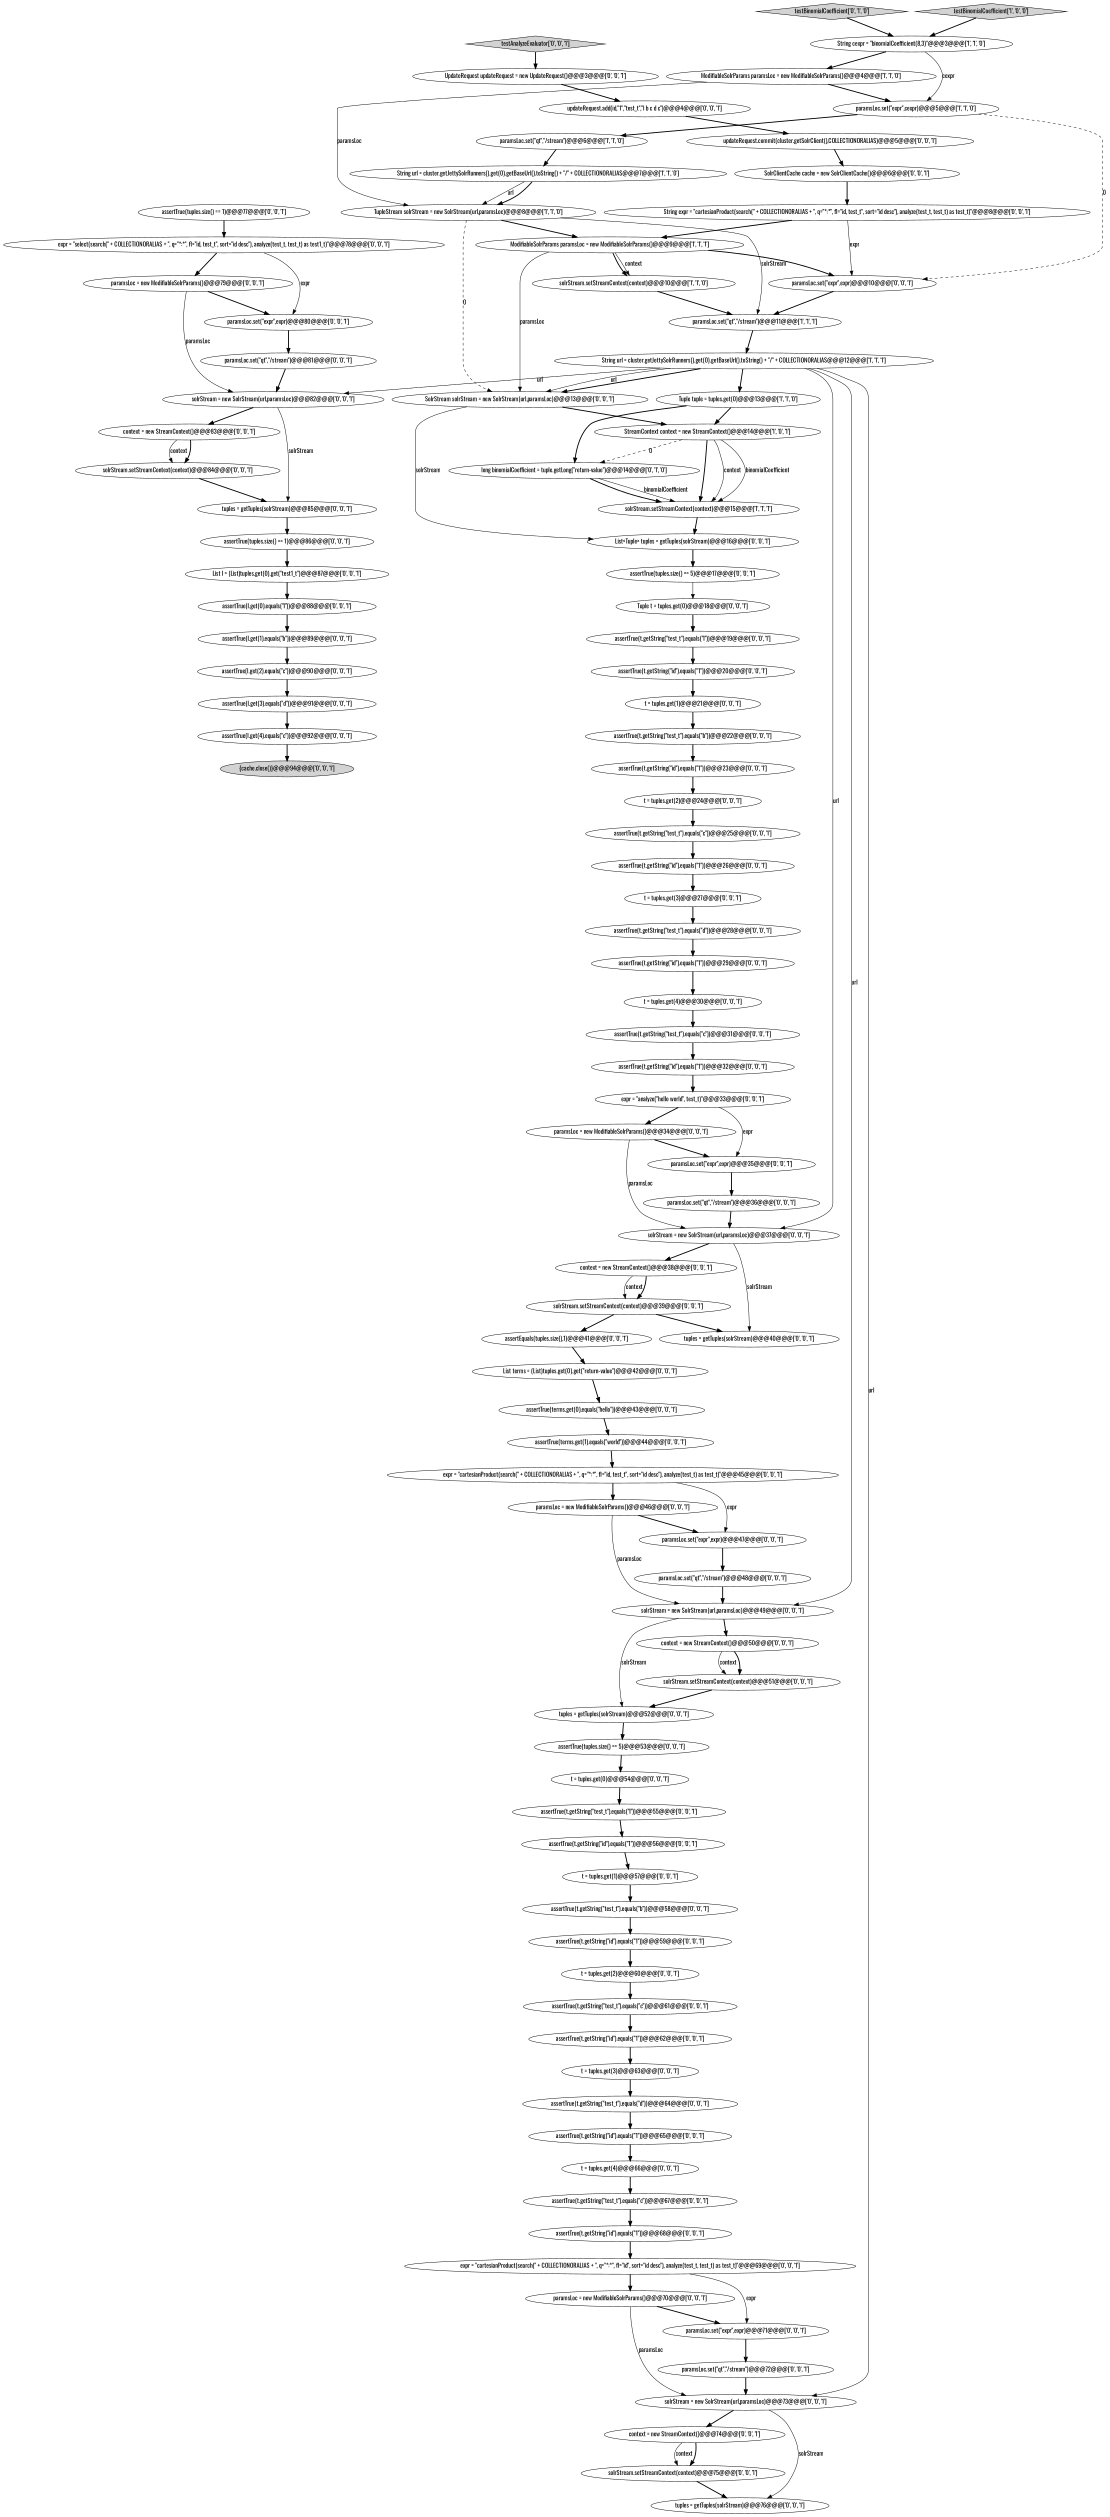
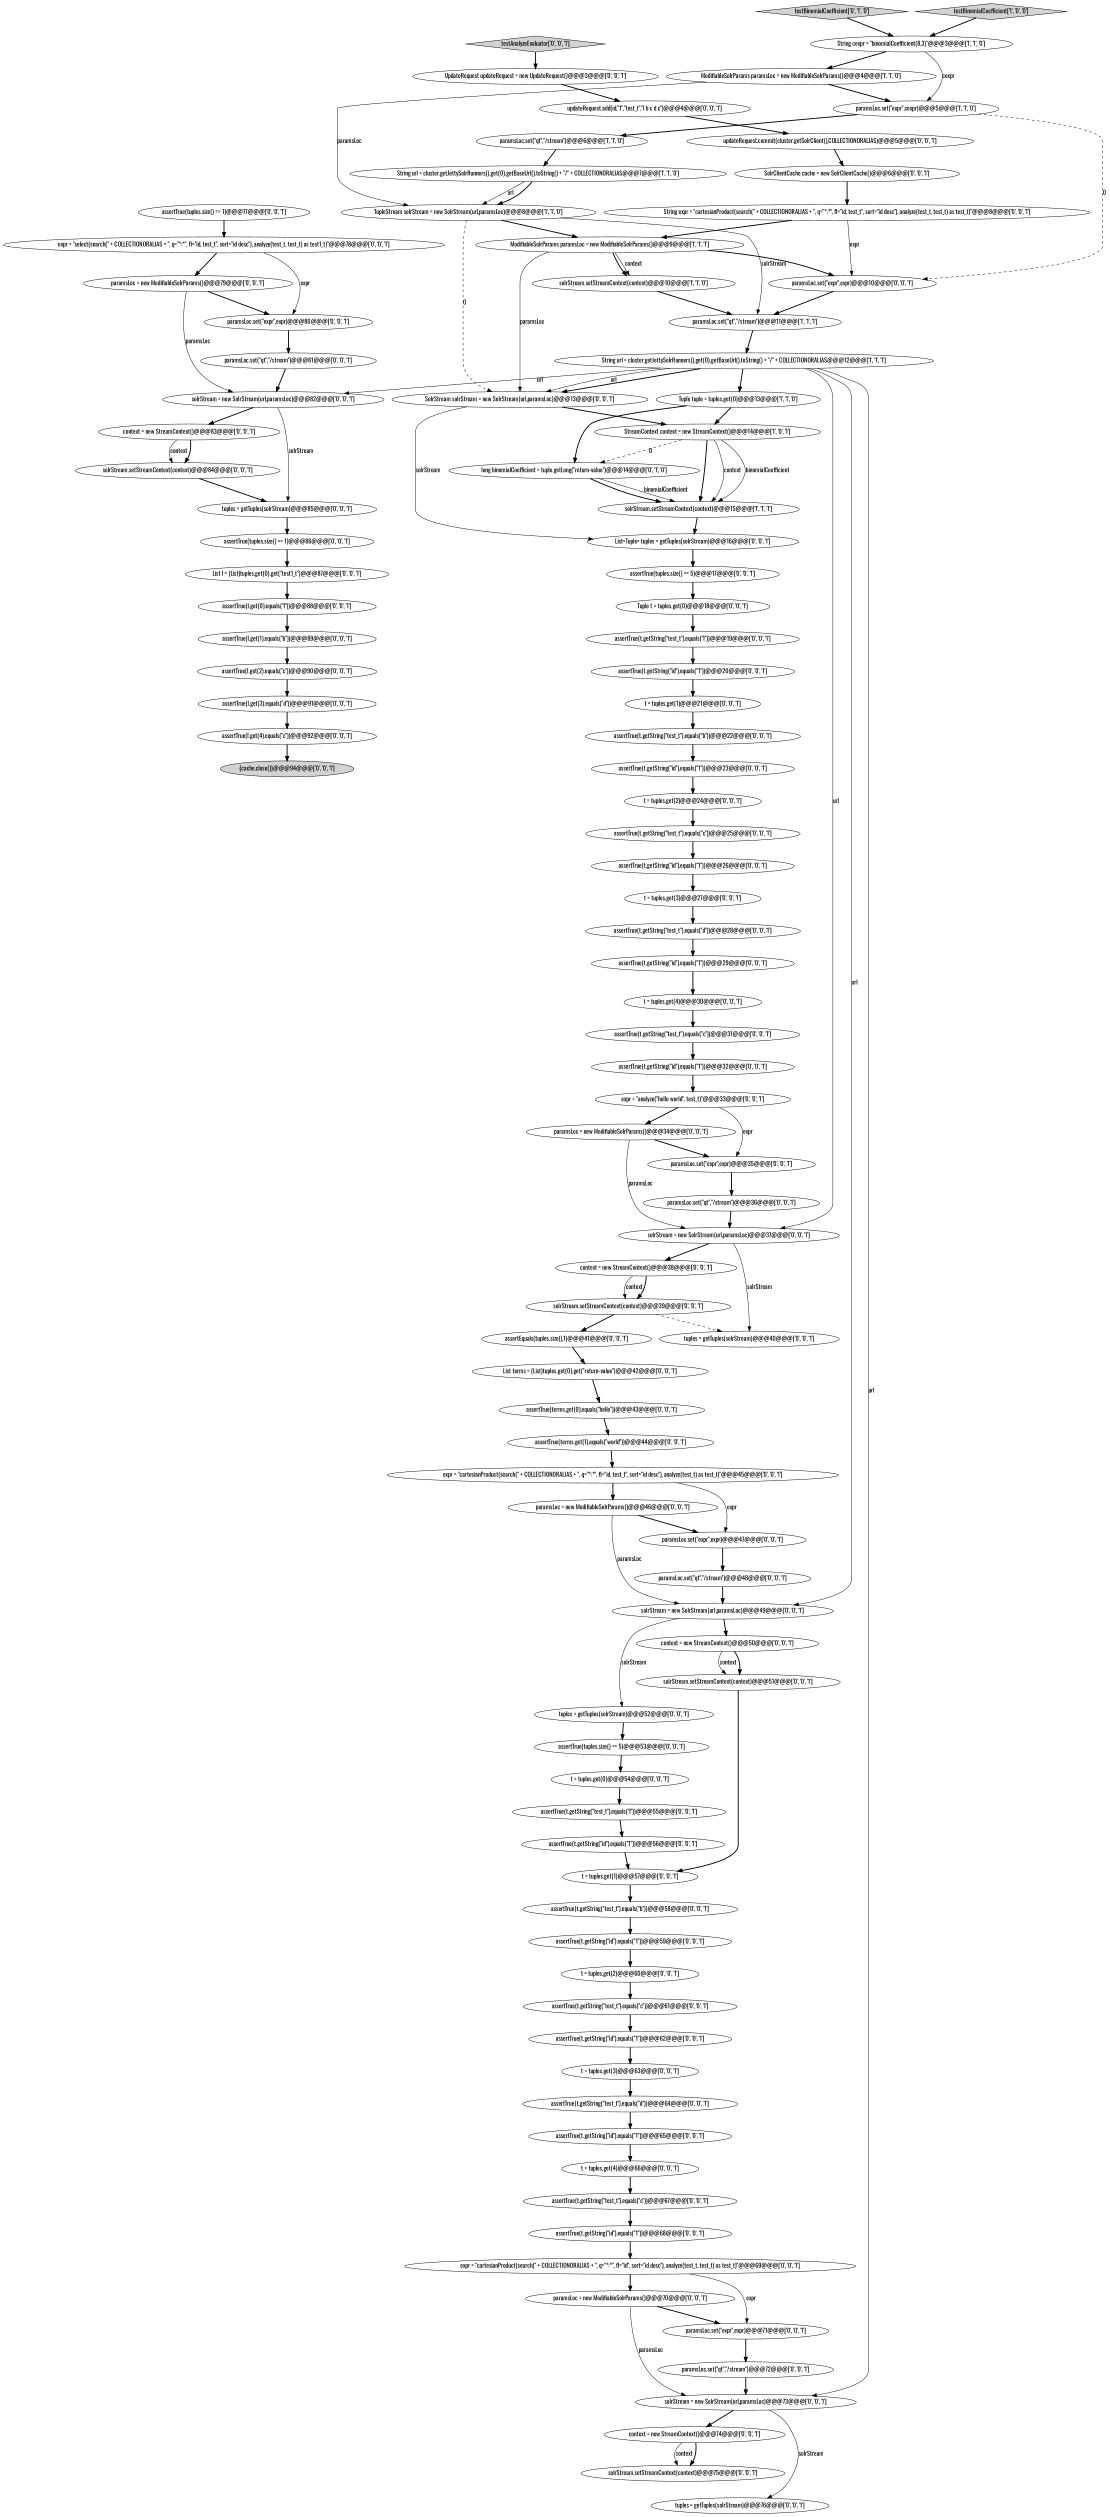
(693, 588) -> (693, 588)
(687, 1322) -> (687, 1322)
(683, 1698) -> (738, 1800)
(710, 2488) -> none
